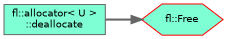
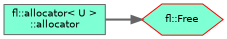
(55, 20) -> (55, 20)
